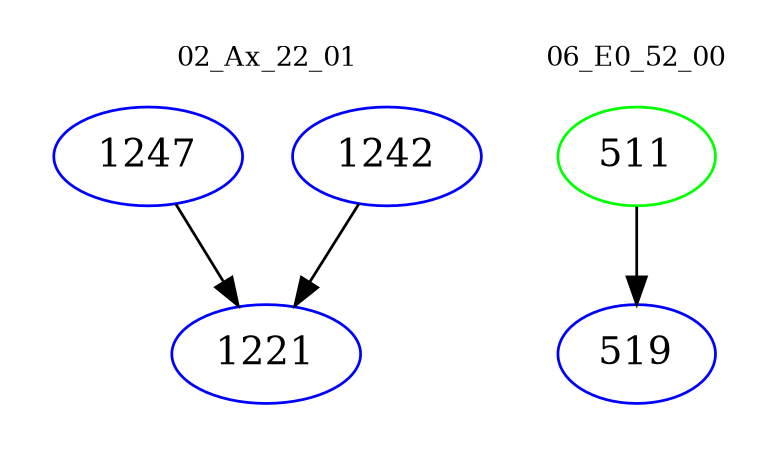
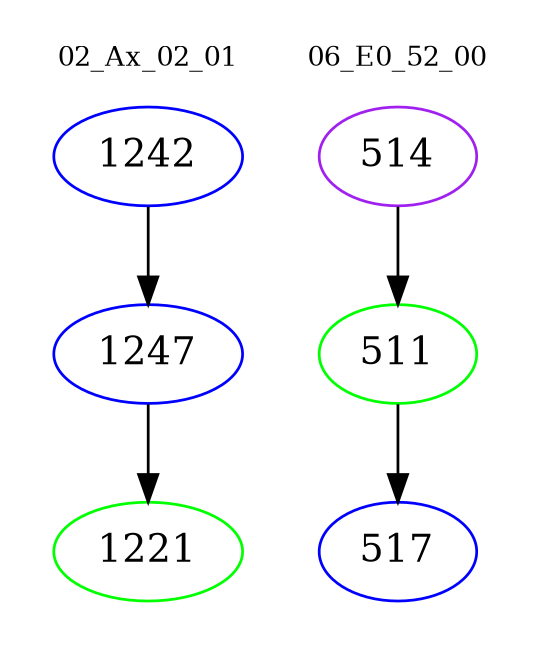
(268, 59) -> (148, 59)
none -> (398, 156)
(334, 243) -> (148, 242)
(266, 354) -> (148, 552)
(637, 354) -> (398, 552)
